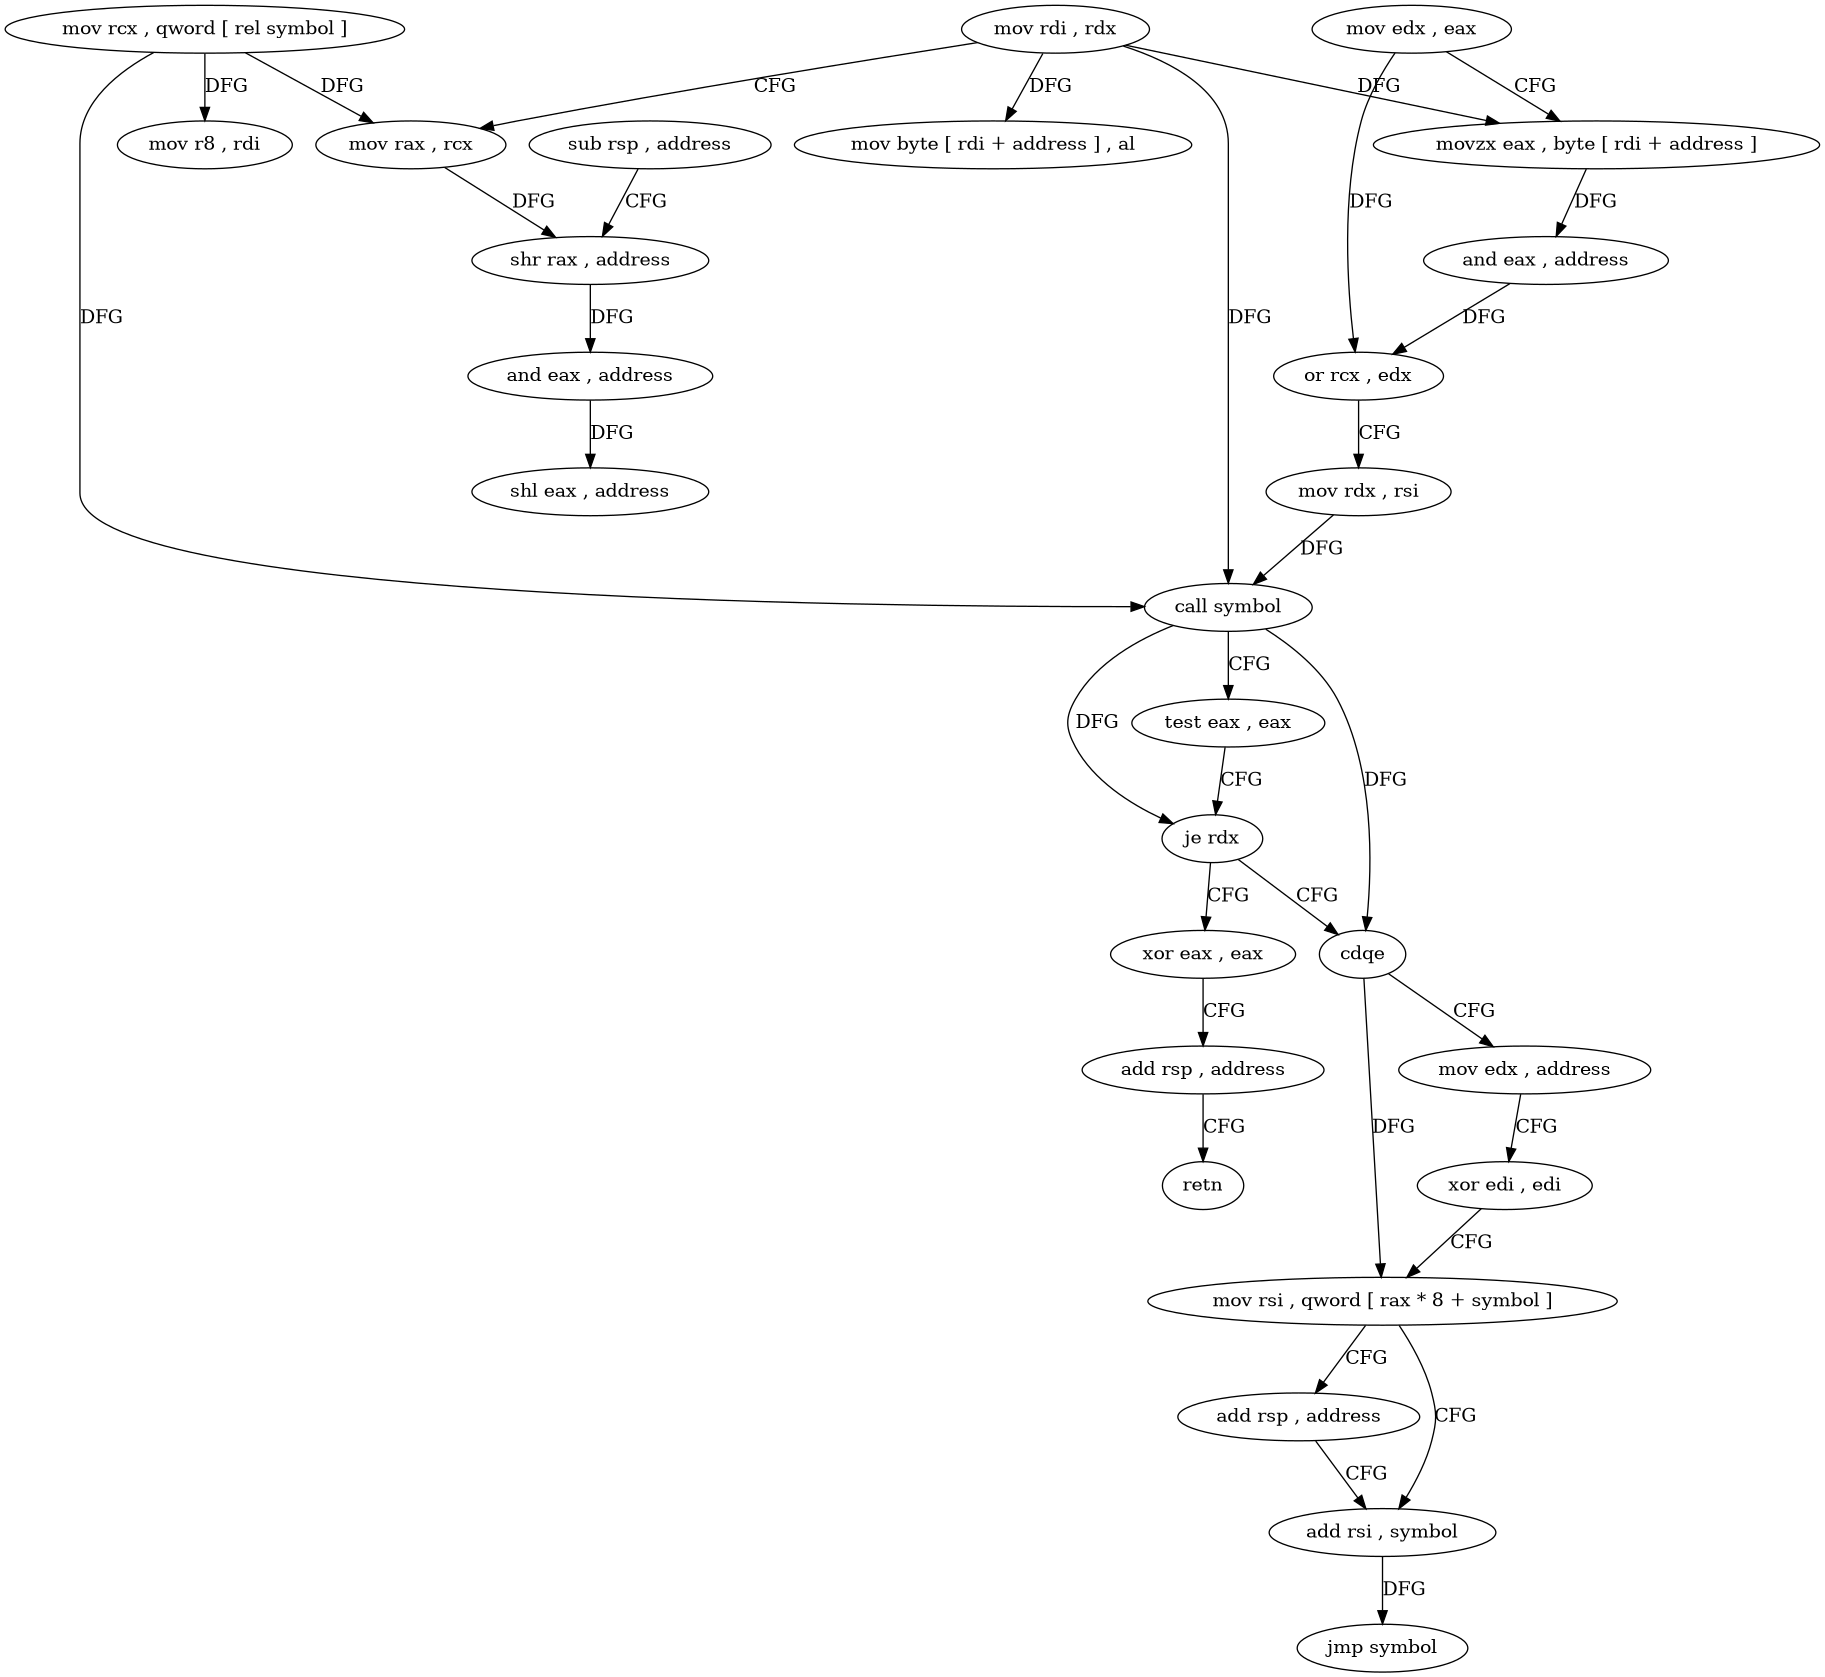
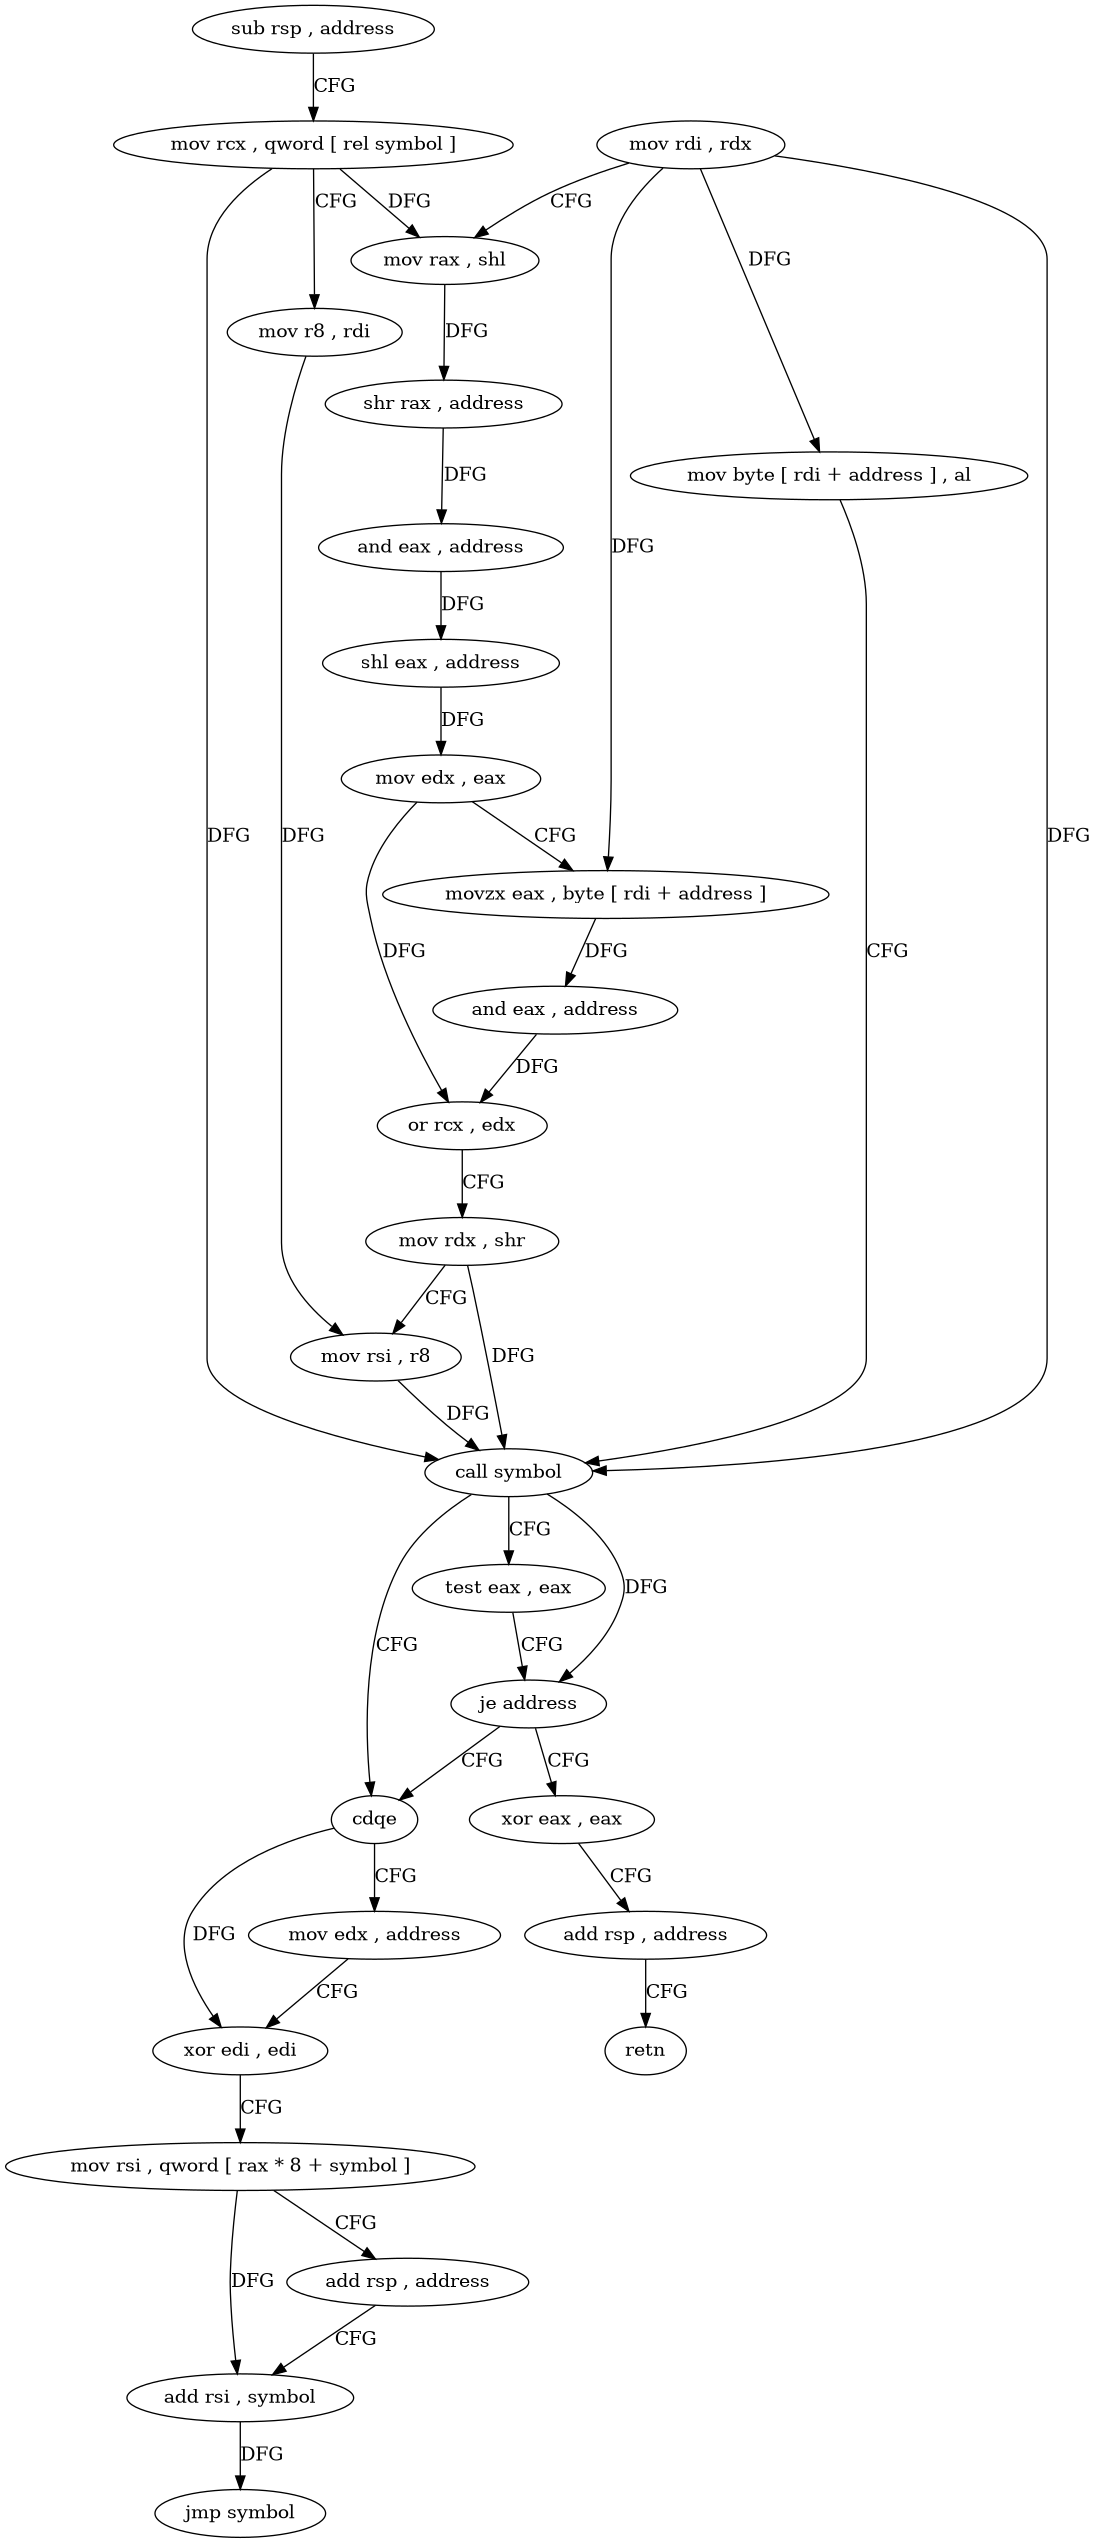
(227, 87) -> (336, 203)
(411, 145) -> (445, 261)
(623, 197) -> (313, 80)
(1359, 492) -> (462, 1241)
none -> (441, 714)
(1386, 781) -> (397, 1646)
(1212, 839) -> (529, 1704)
none -> (866, 1076)
(1372, 1121) -> (210, 1890)
none -> (376, 1357)
(1456, 1417) -> (253, 2282)
